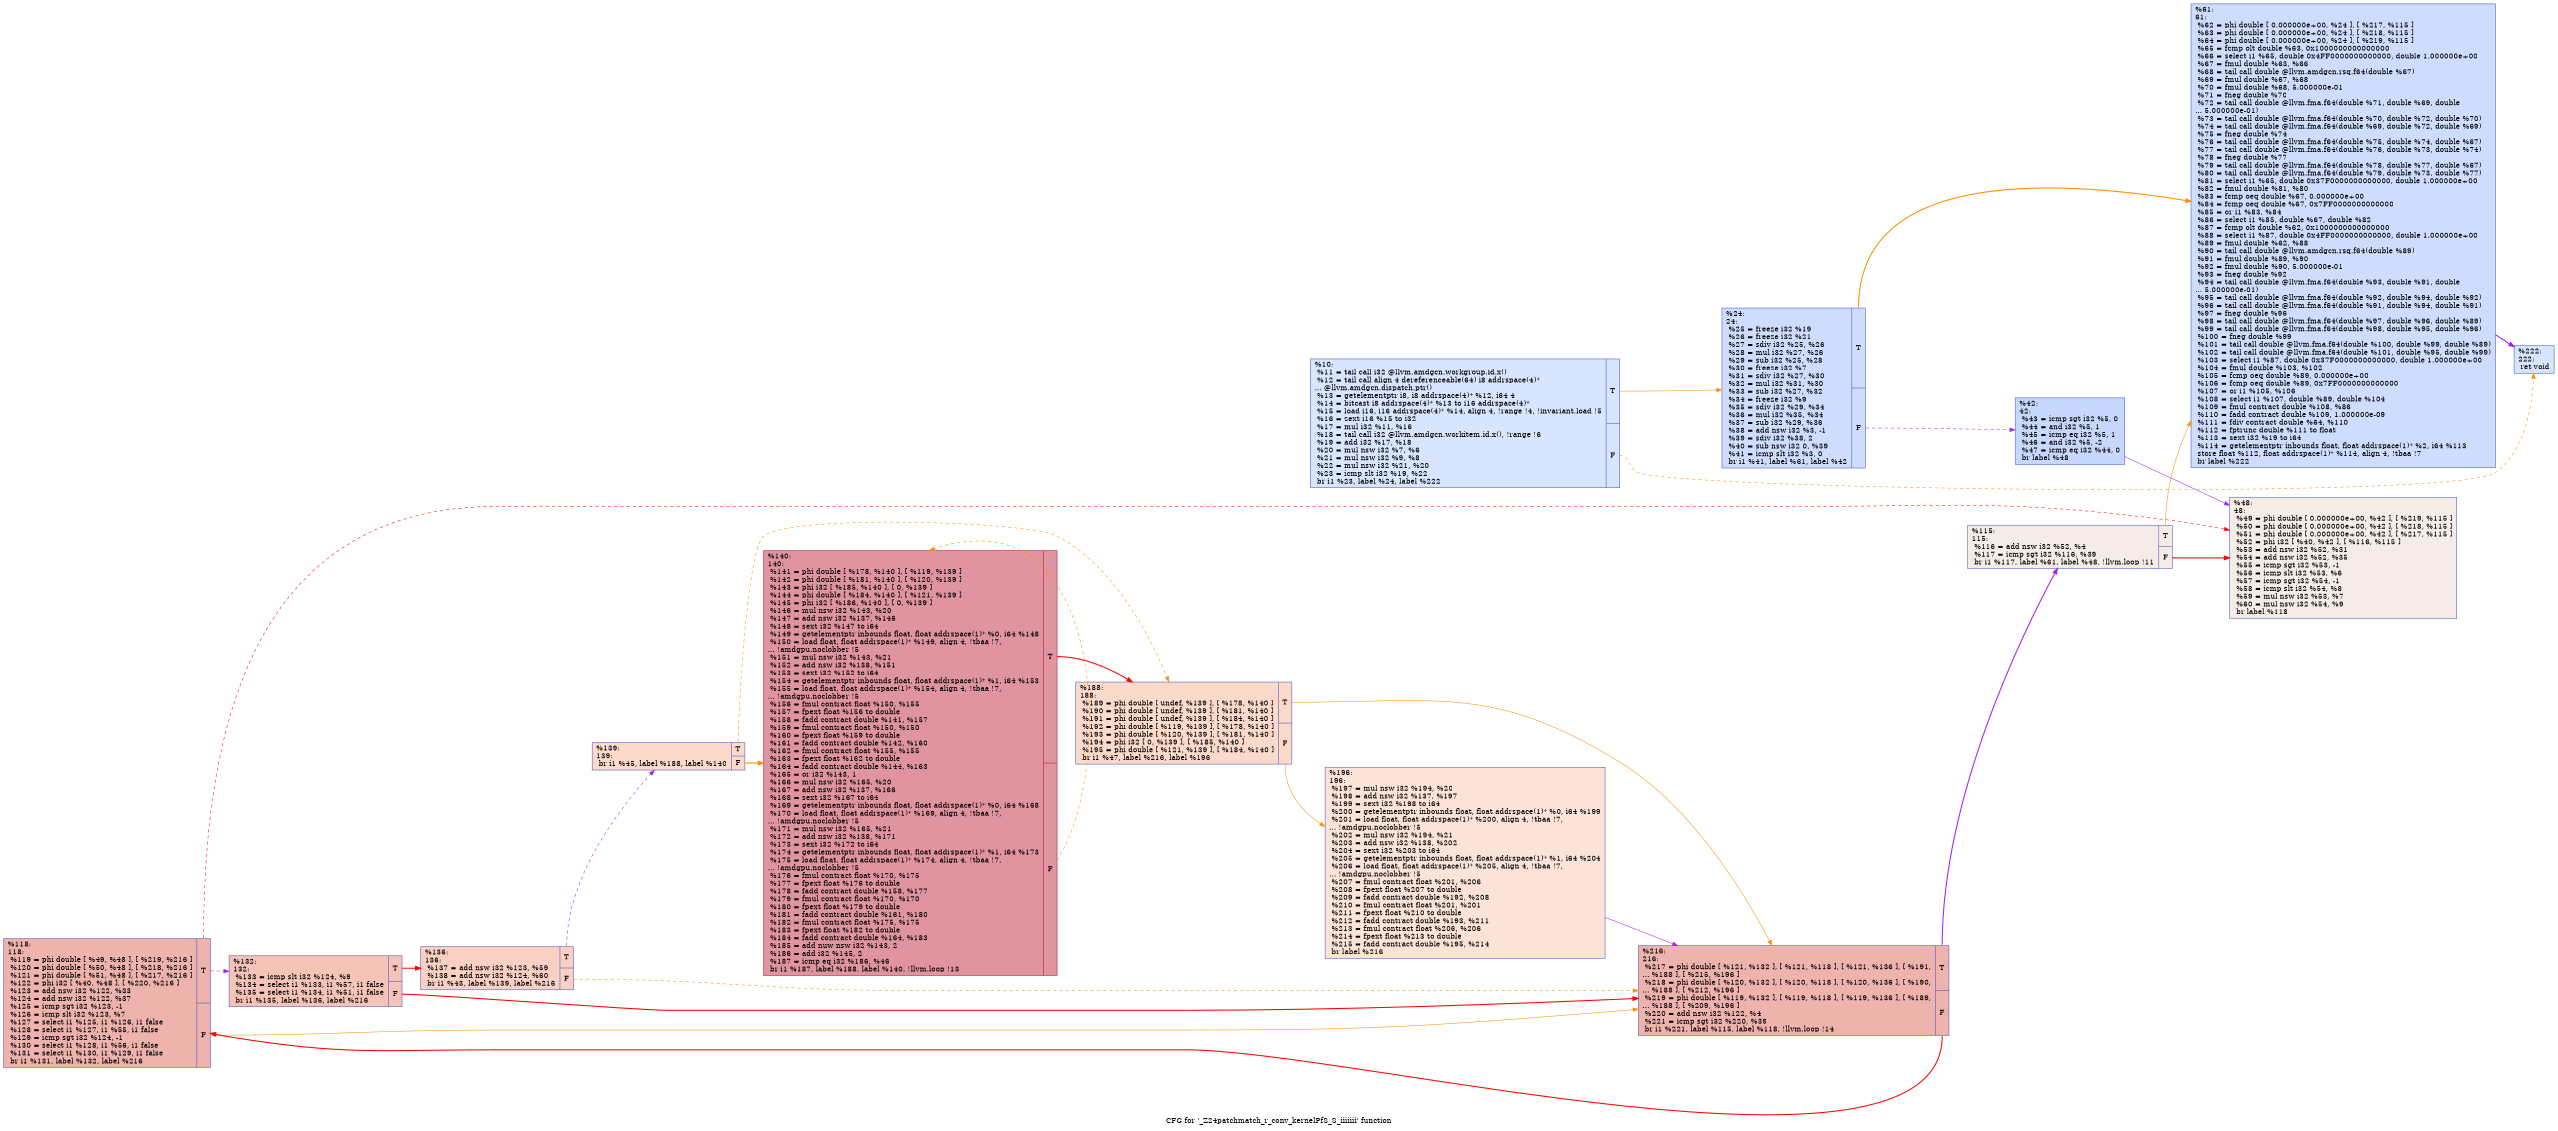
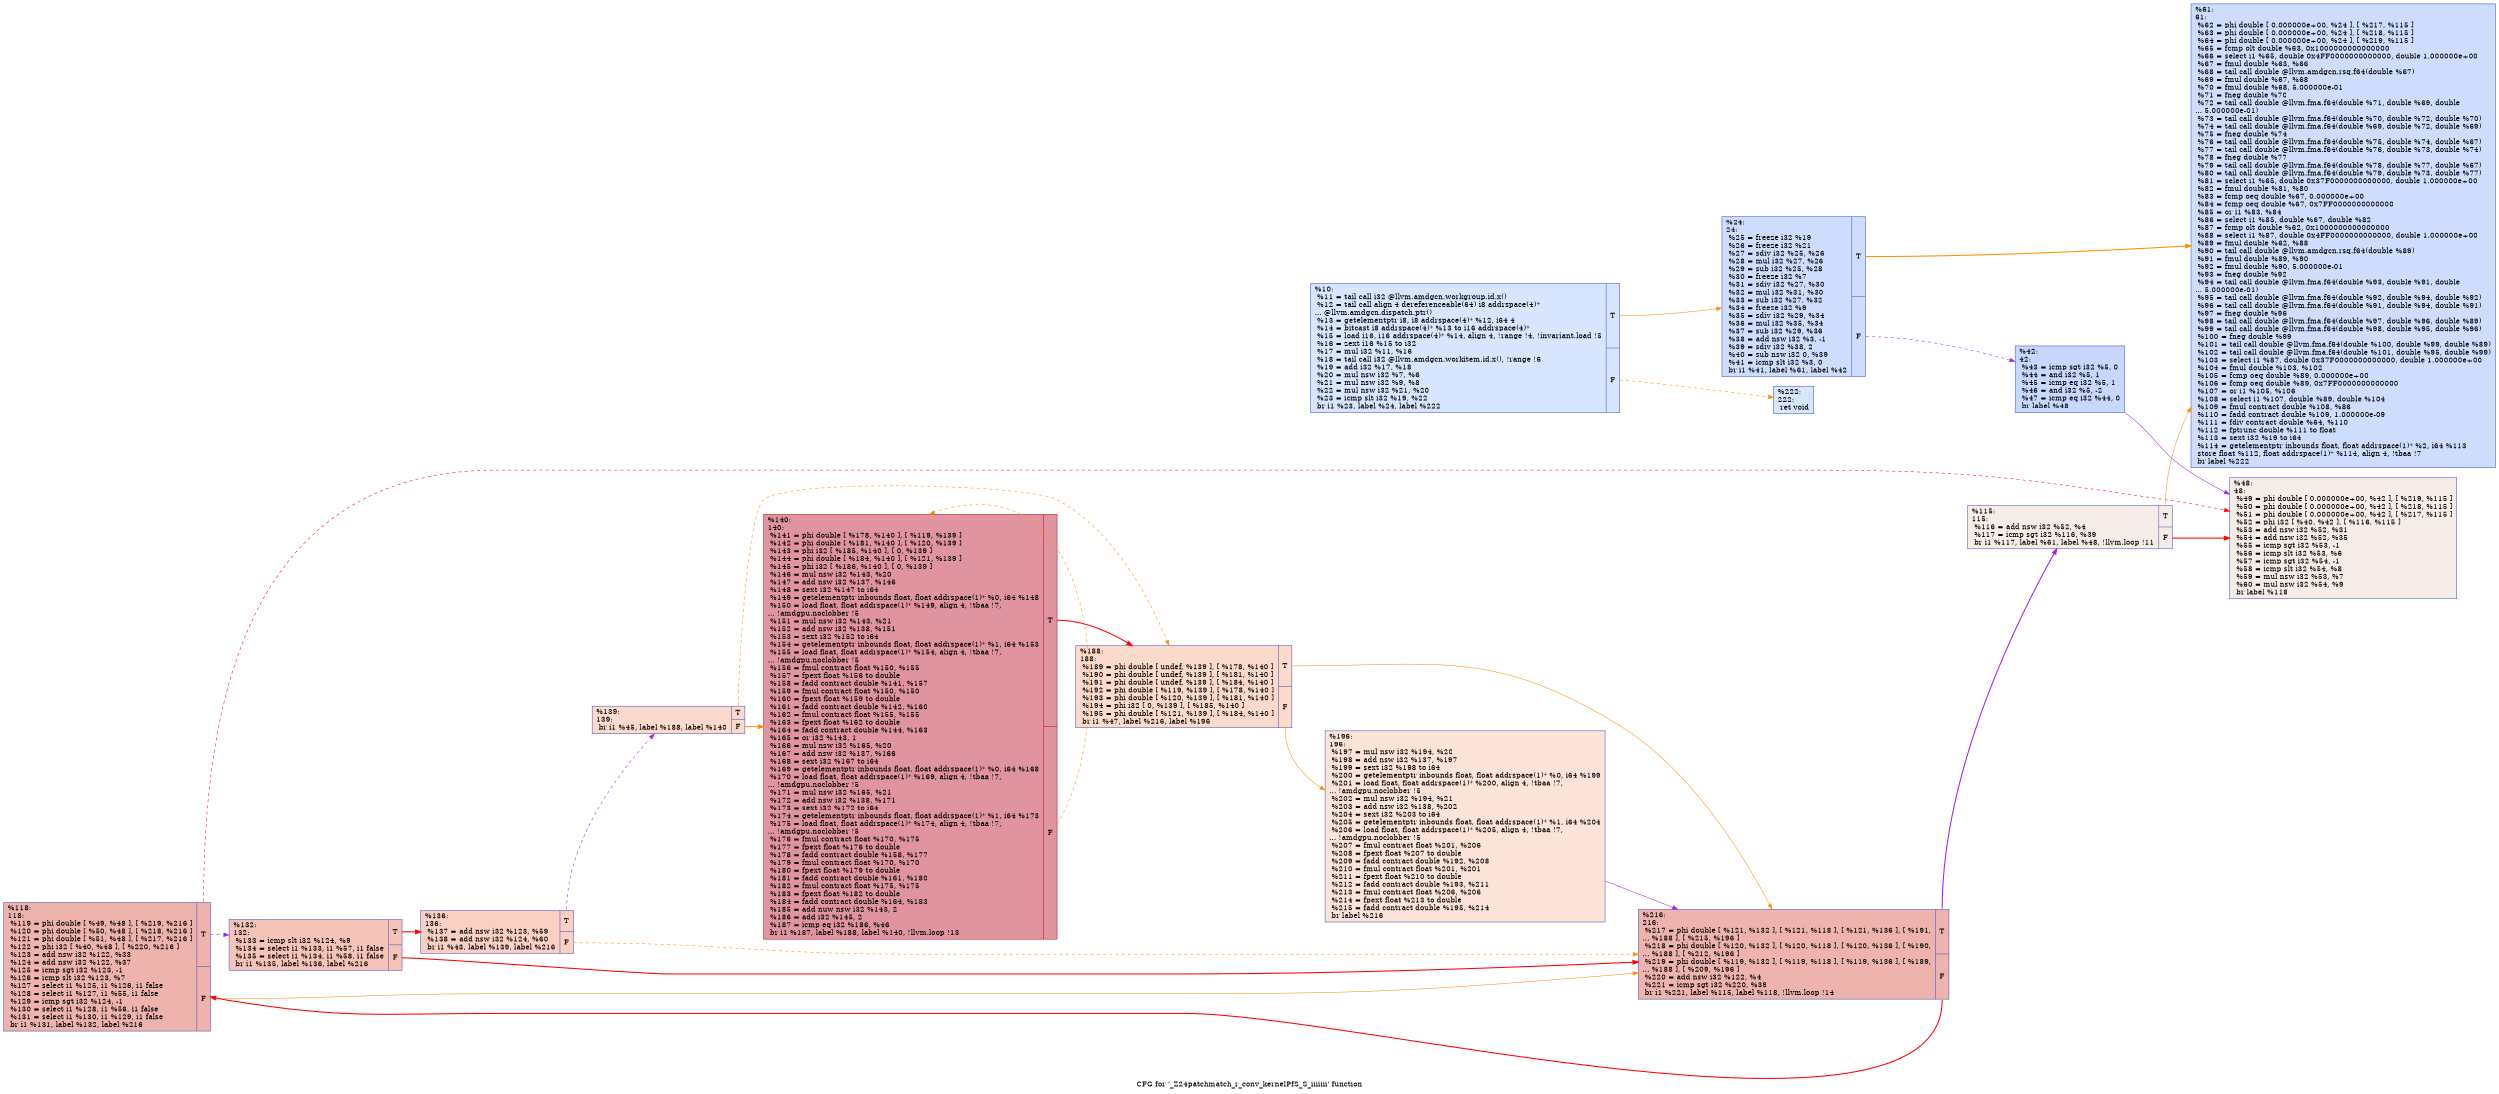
(2503, 339) -> none
(309, 993) -> (309, 956)
